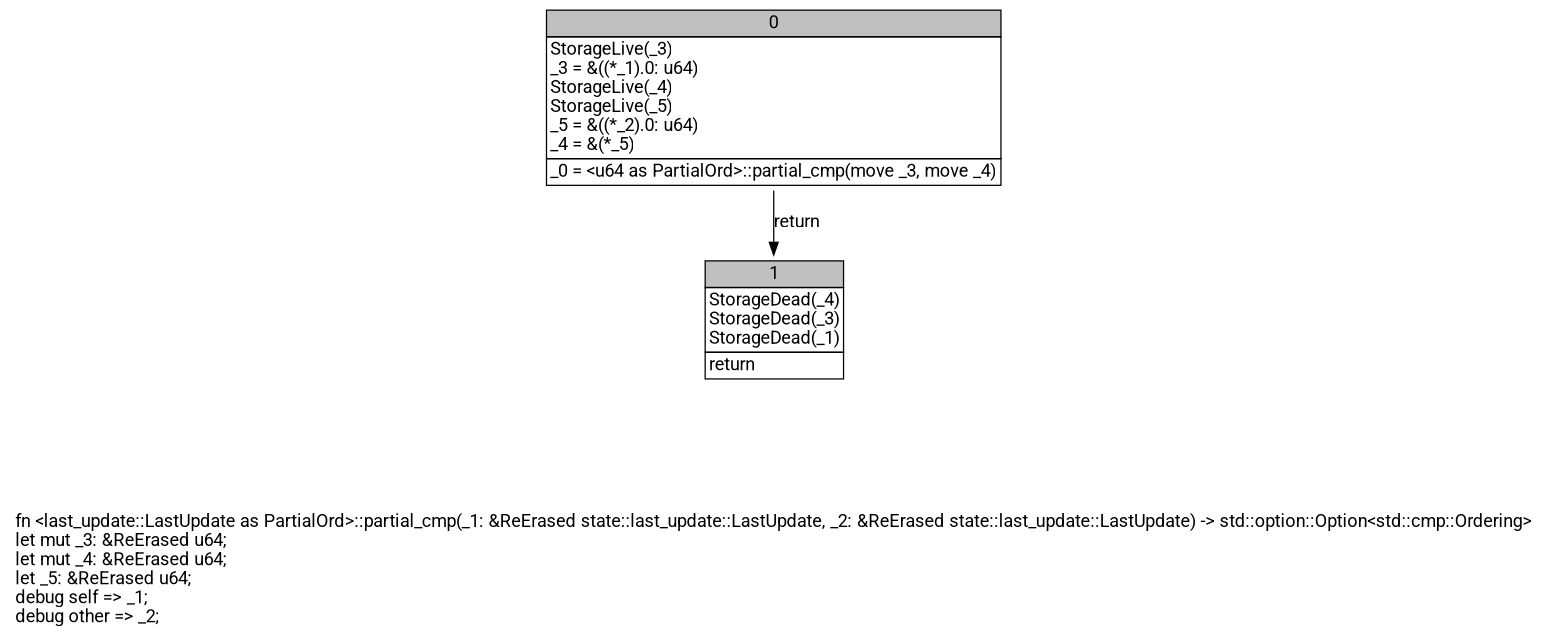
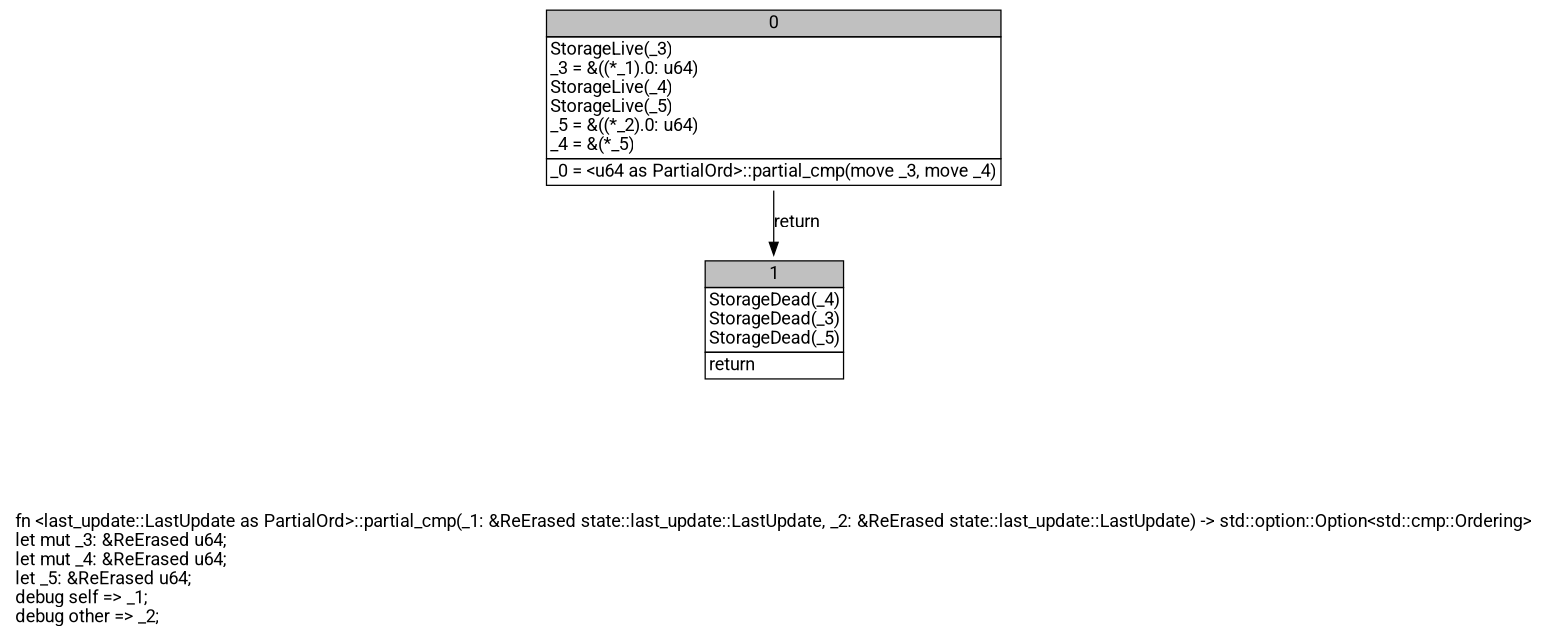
(774, 338) -> (774, 338)
